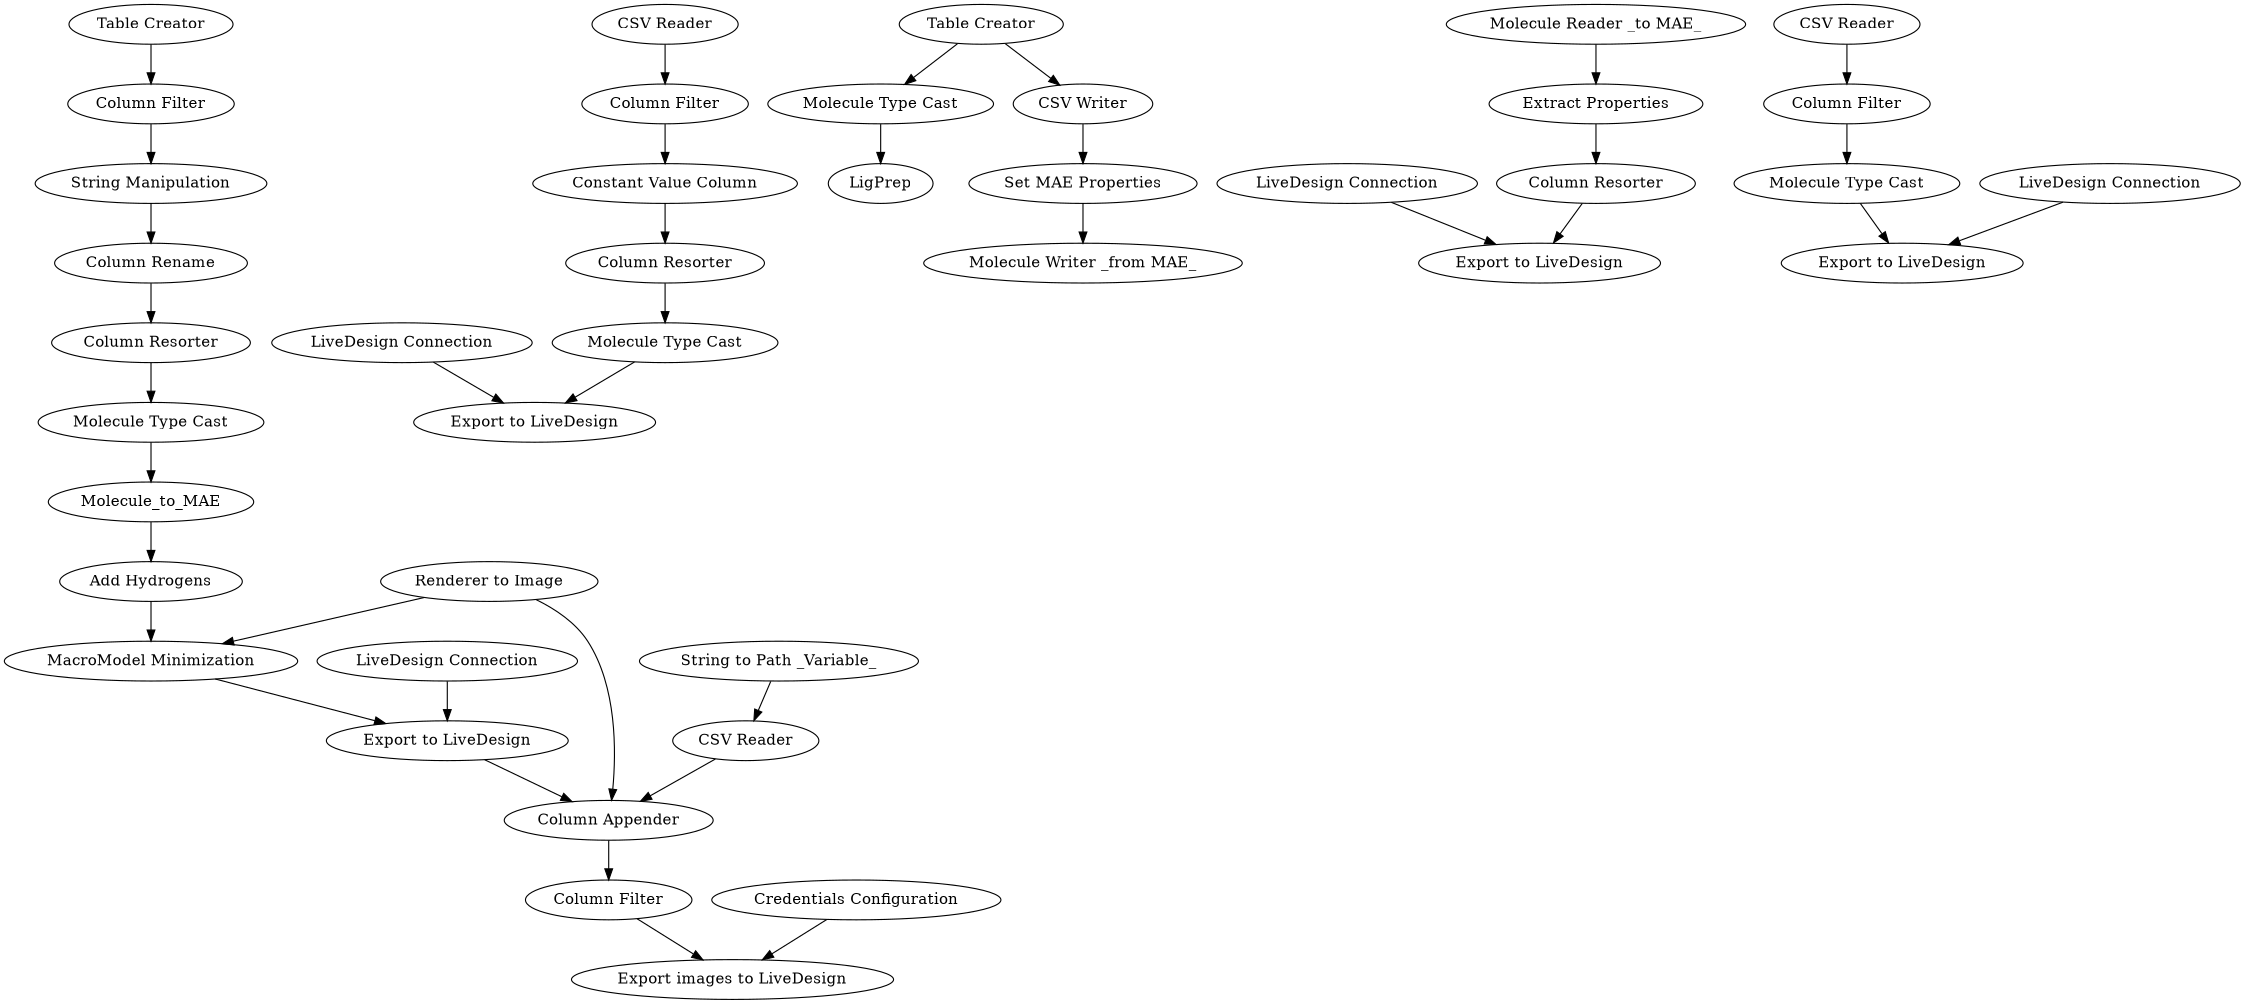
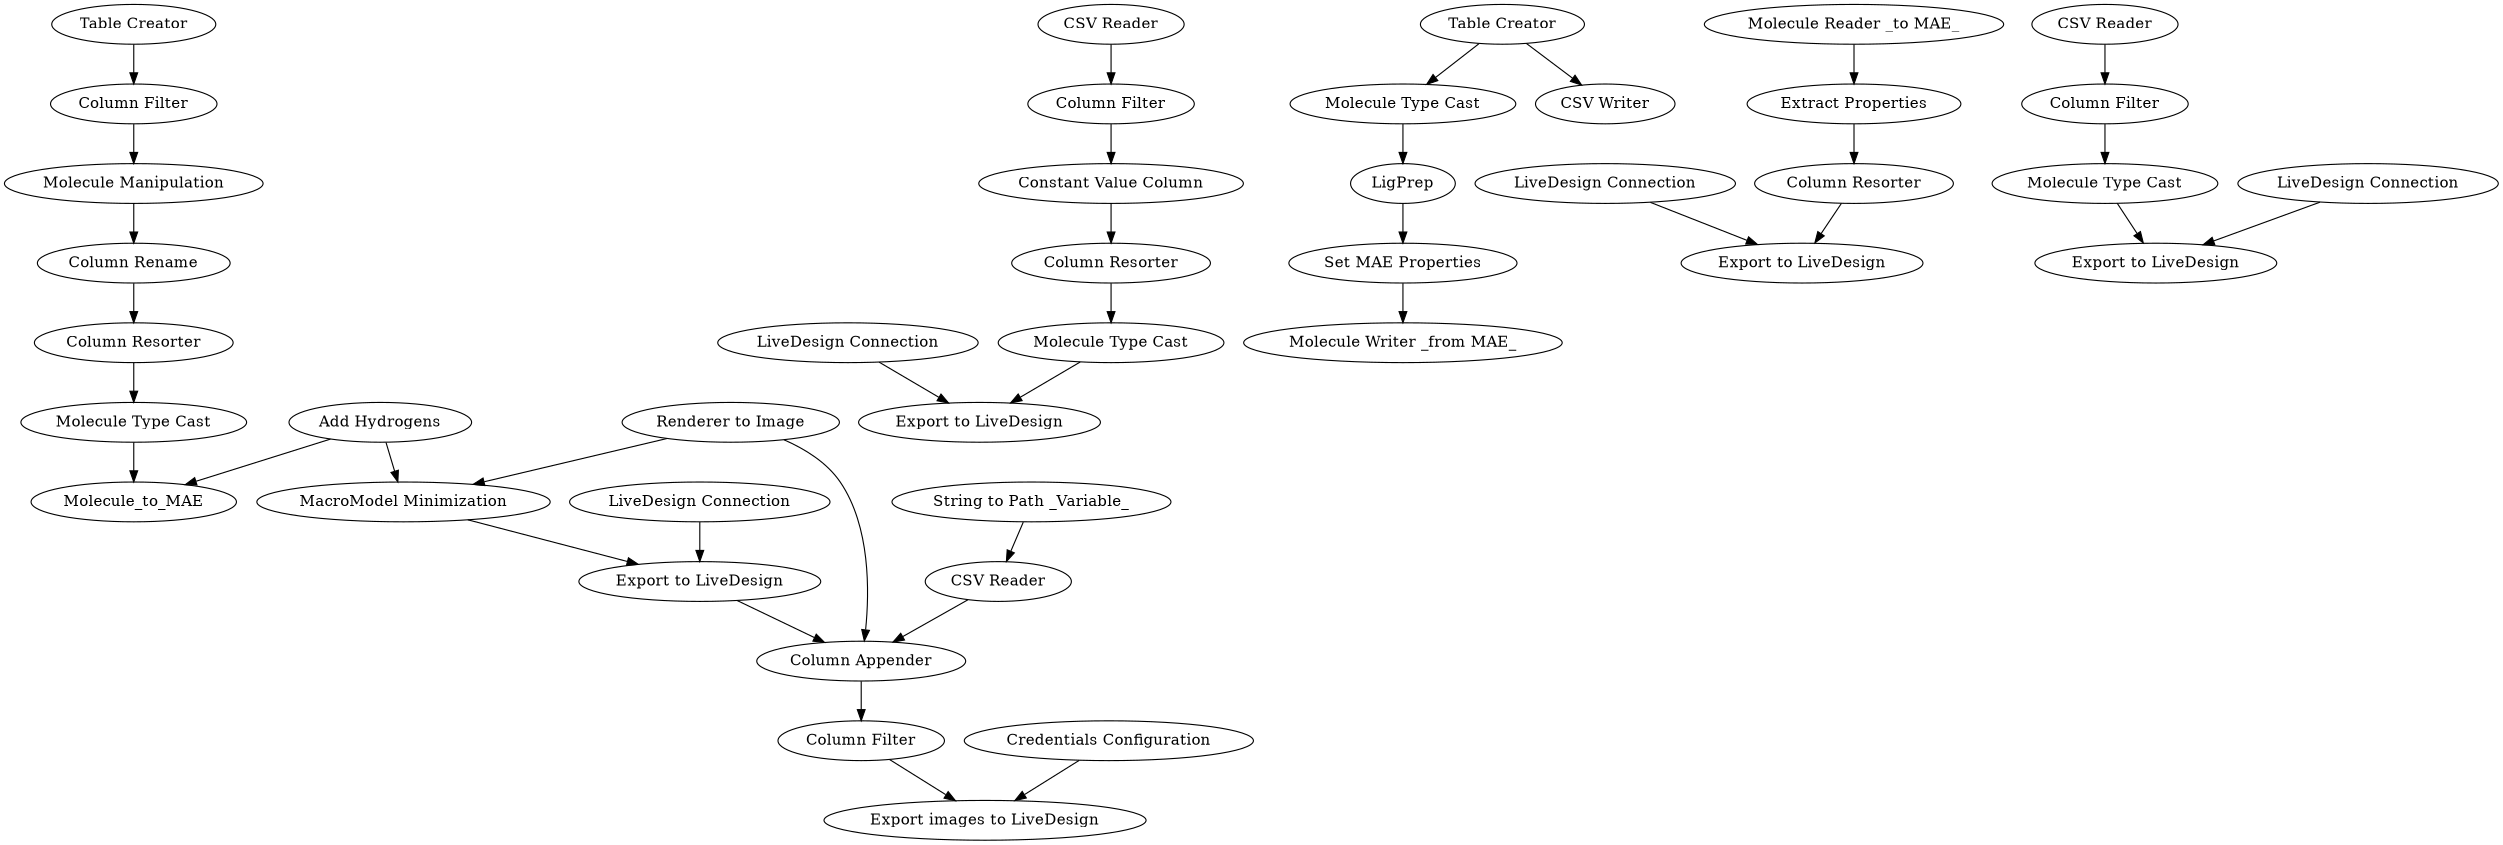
(1083, 138) -> (1403, 218)
(151, 184) -> (134, 184)
(151, 536) -> (263, 460)
